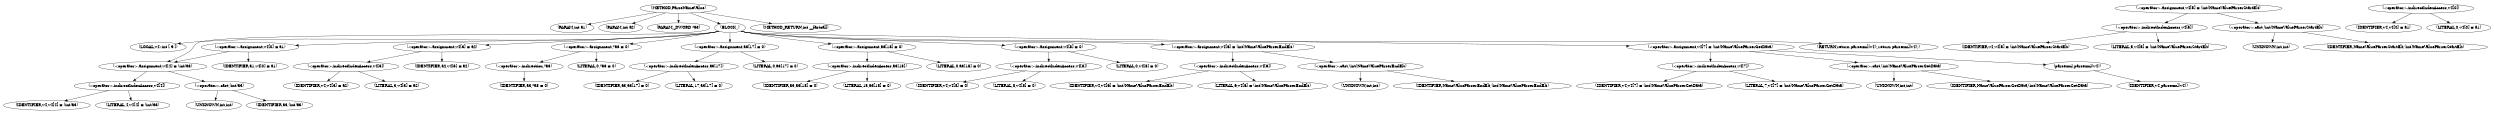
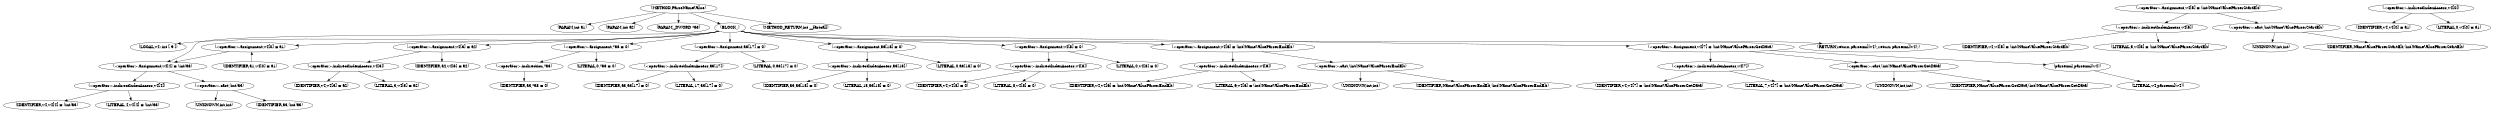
(248, 56) -> (252, 58)
(2158, 86) -> (2158, 86)
